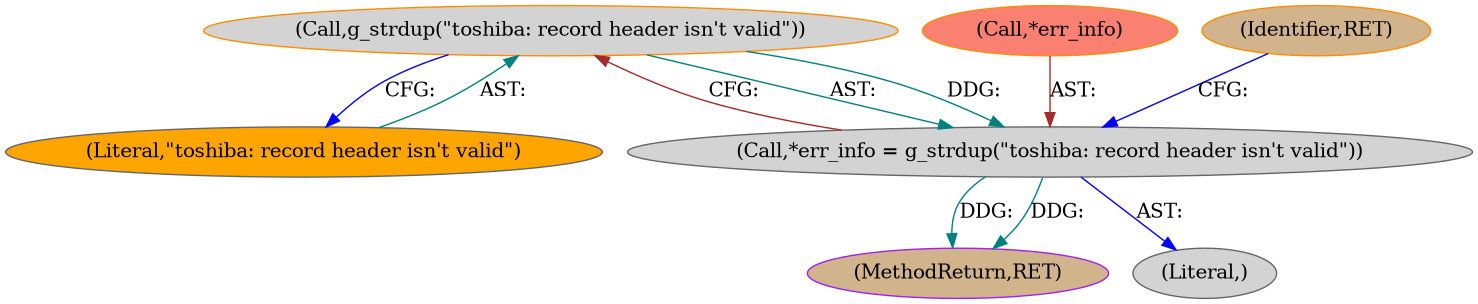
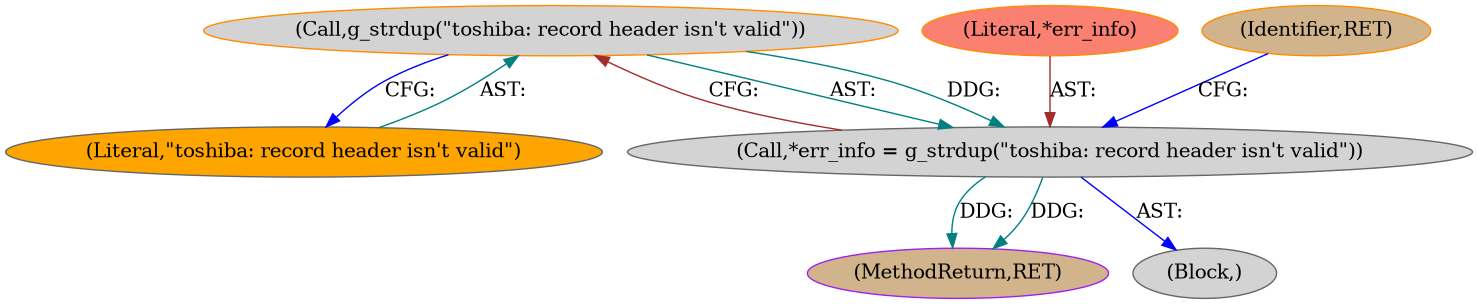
(1050, 31) -> (1050, 31)
(1205, 273) -> (1205, 273)
